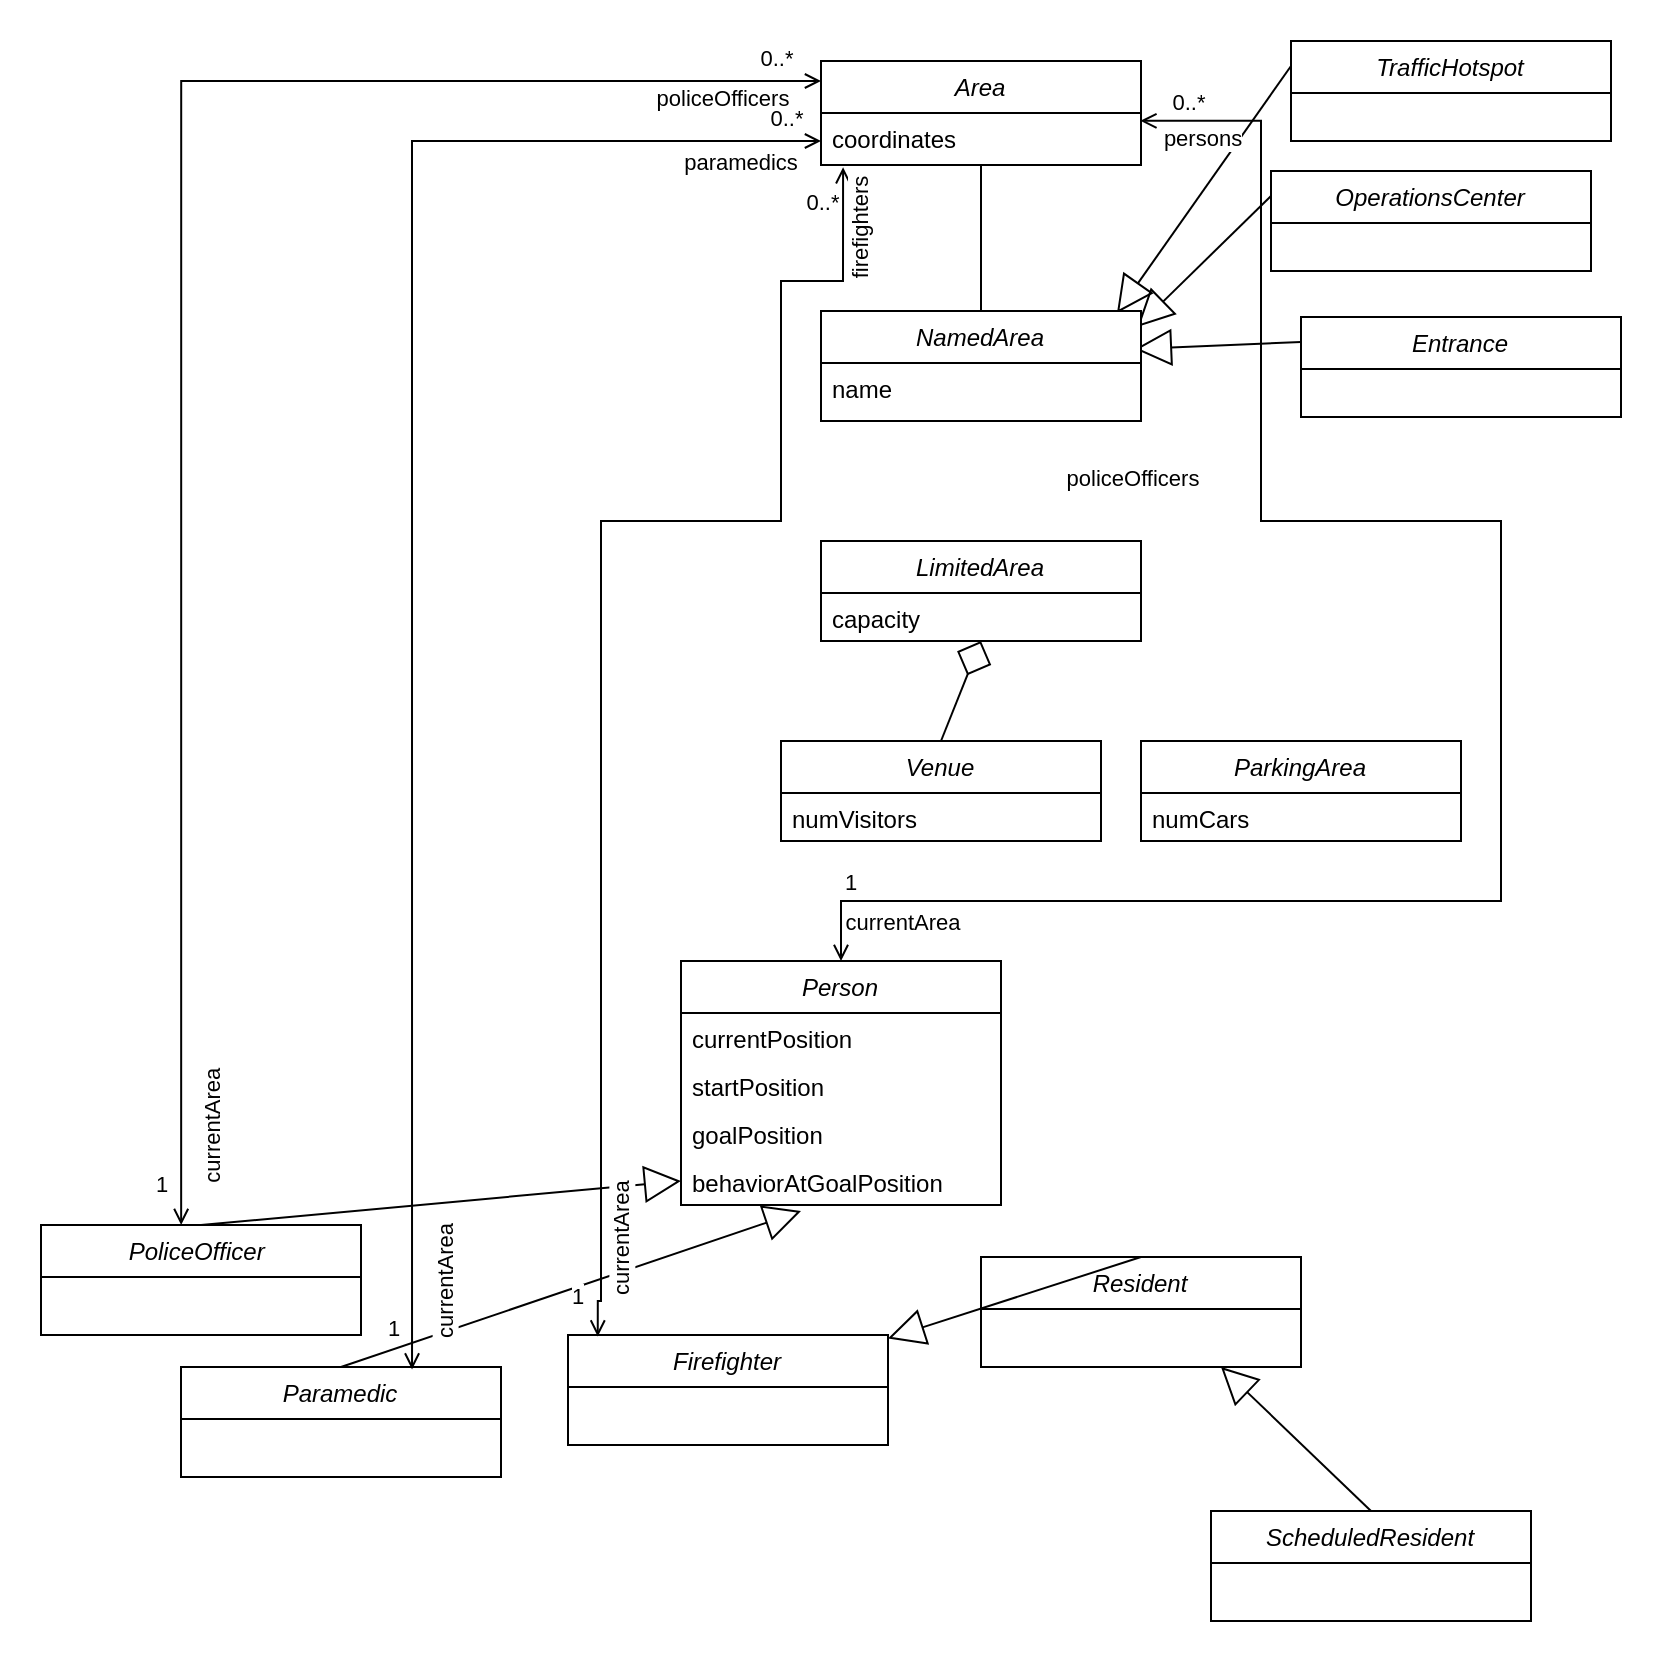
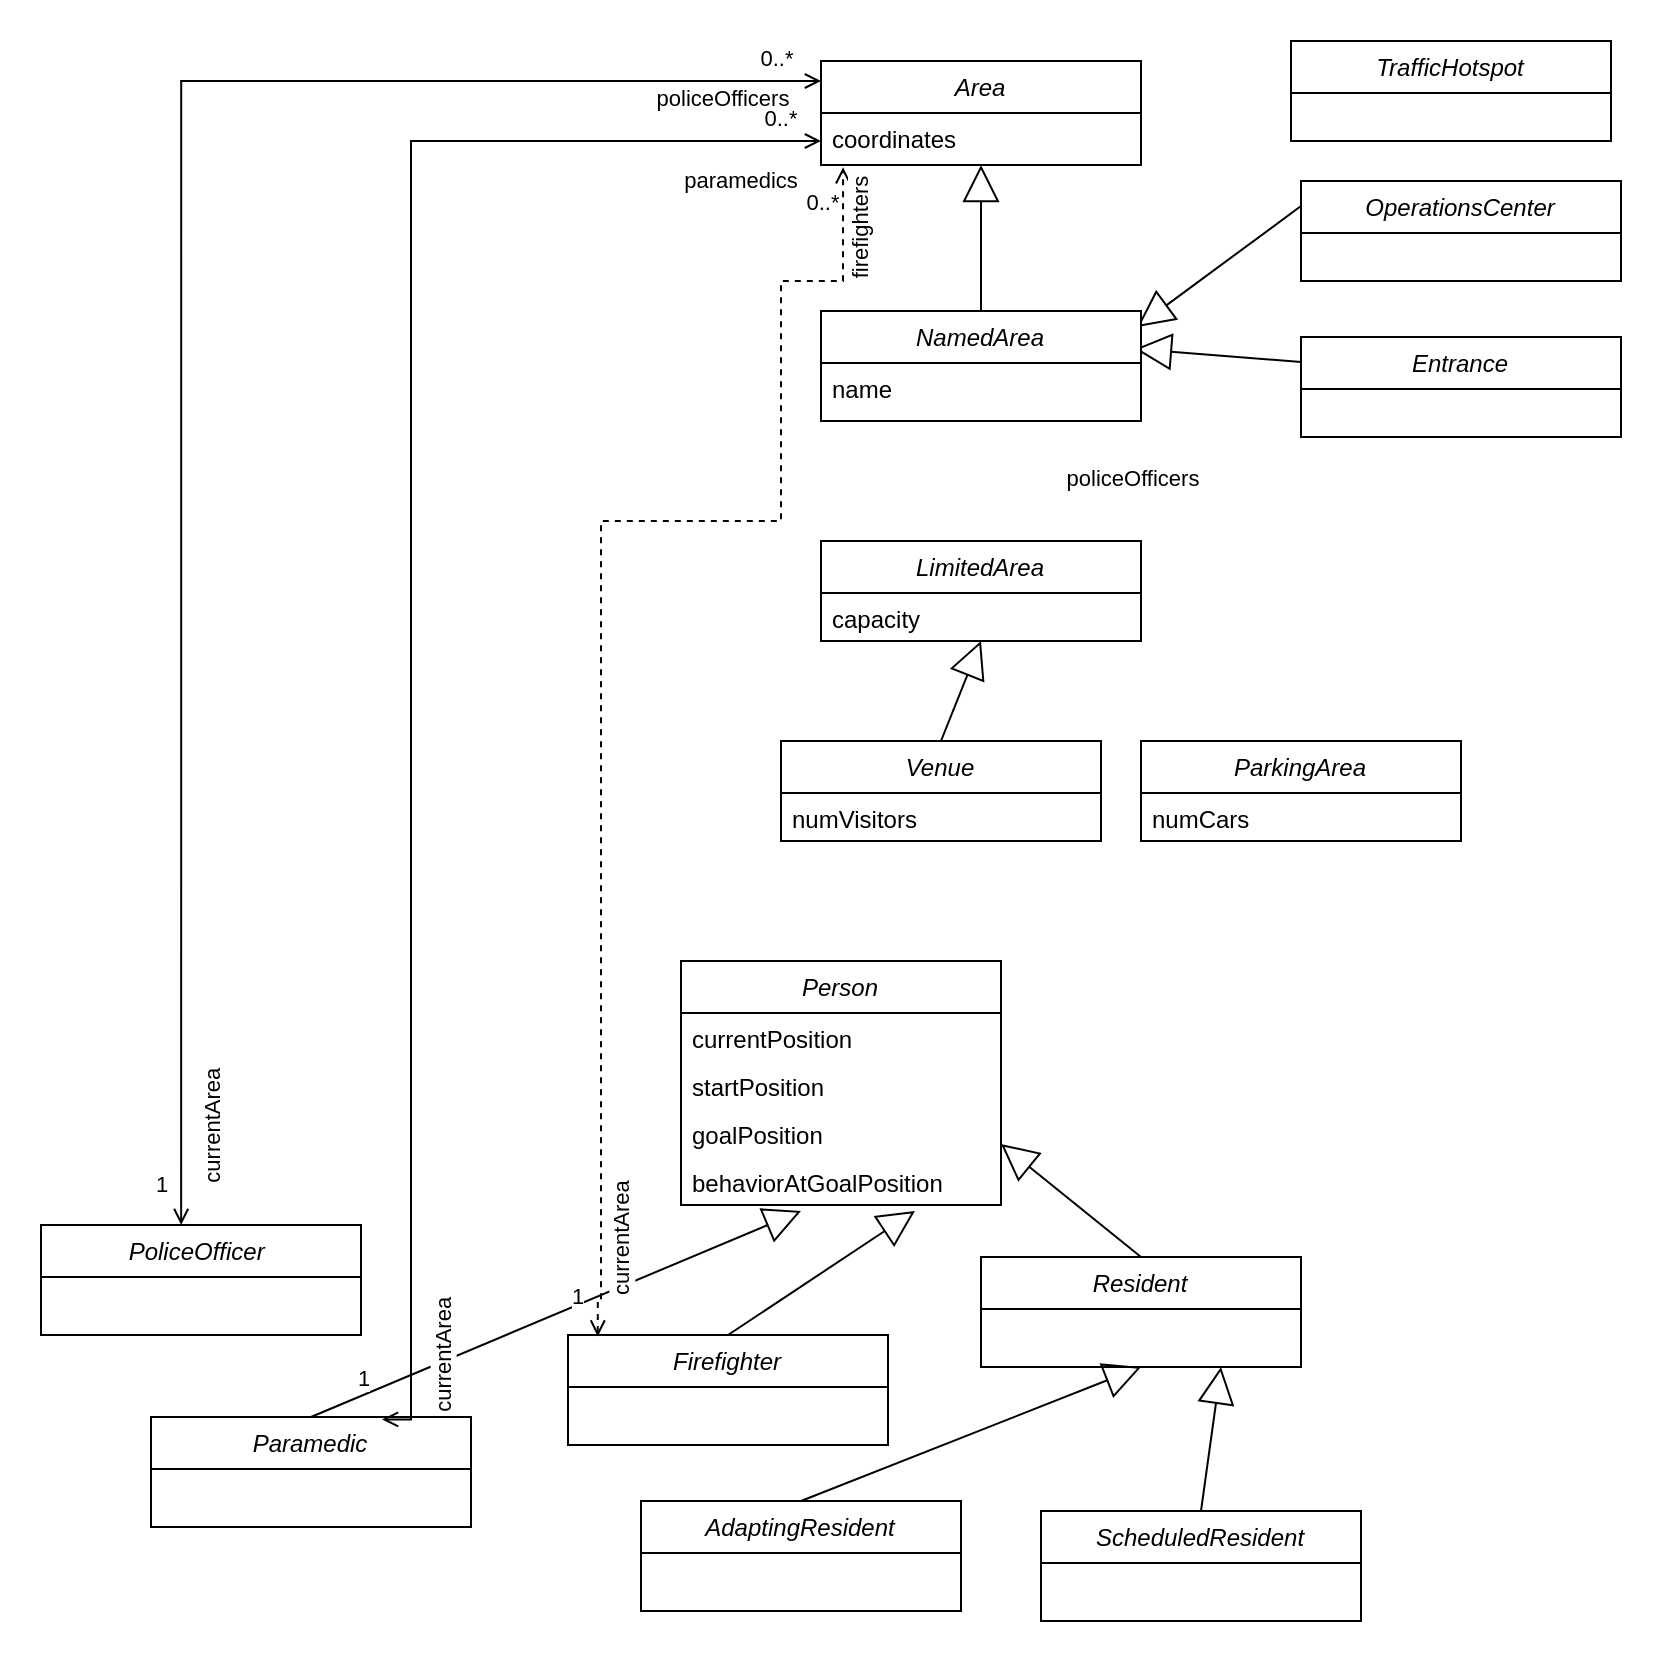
(981, 186) -> (981, 202)
(1194, 203) -> none
(1431, 221) -> (1461, 231)
(1461, 367) -> (1461, 387)
(601, 630) -> (601, 630)
(967, 676) -> (967, 677)
(1501, 808) -> none
(306, 1215) -> none
none -> (806, 1283)
(1032, 1292) -> (1085, 1212)
(341, 1422) -> (311, 1472)
none -> (954, 1441)
none -> (801, 1556)
(1371, 1566) -> (1201, 1566)
